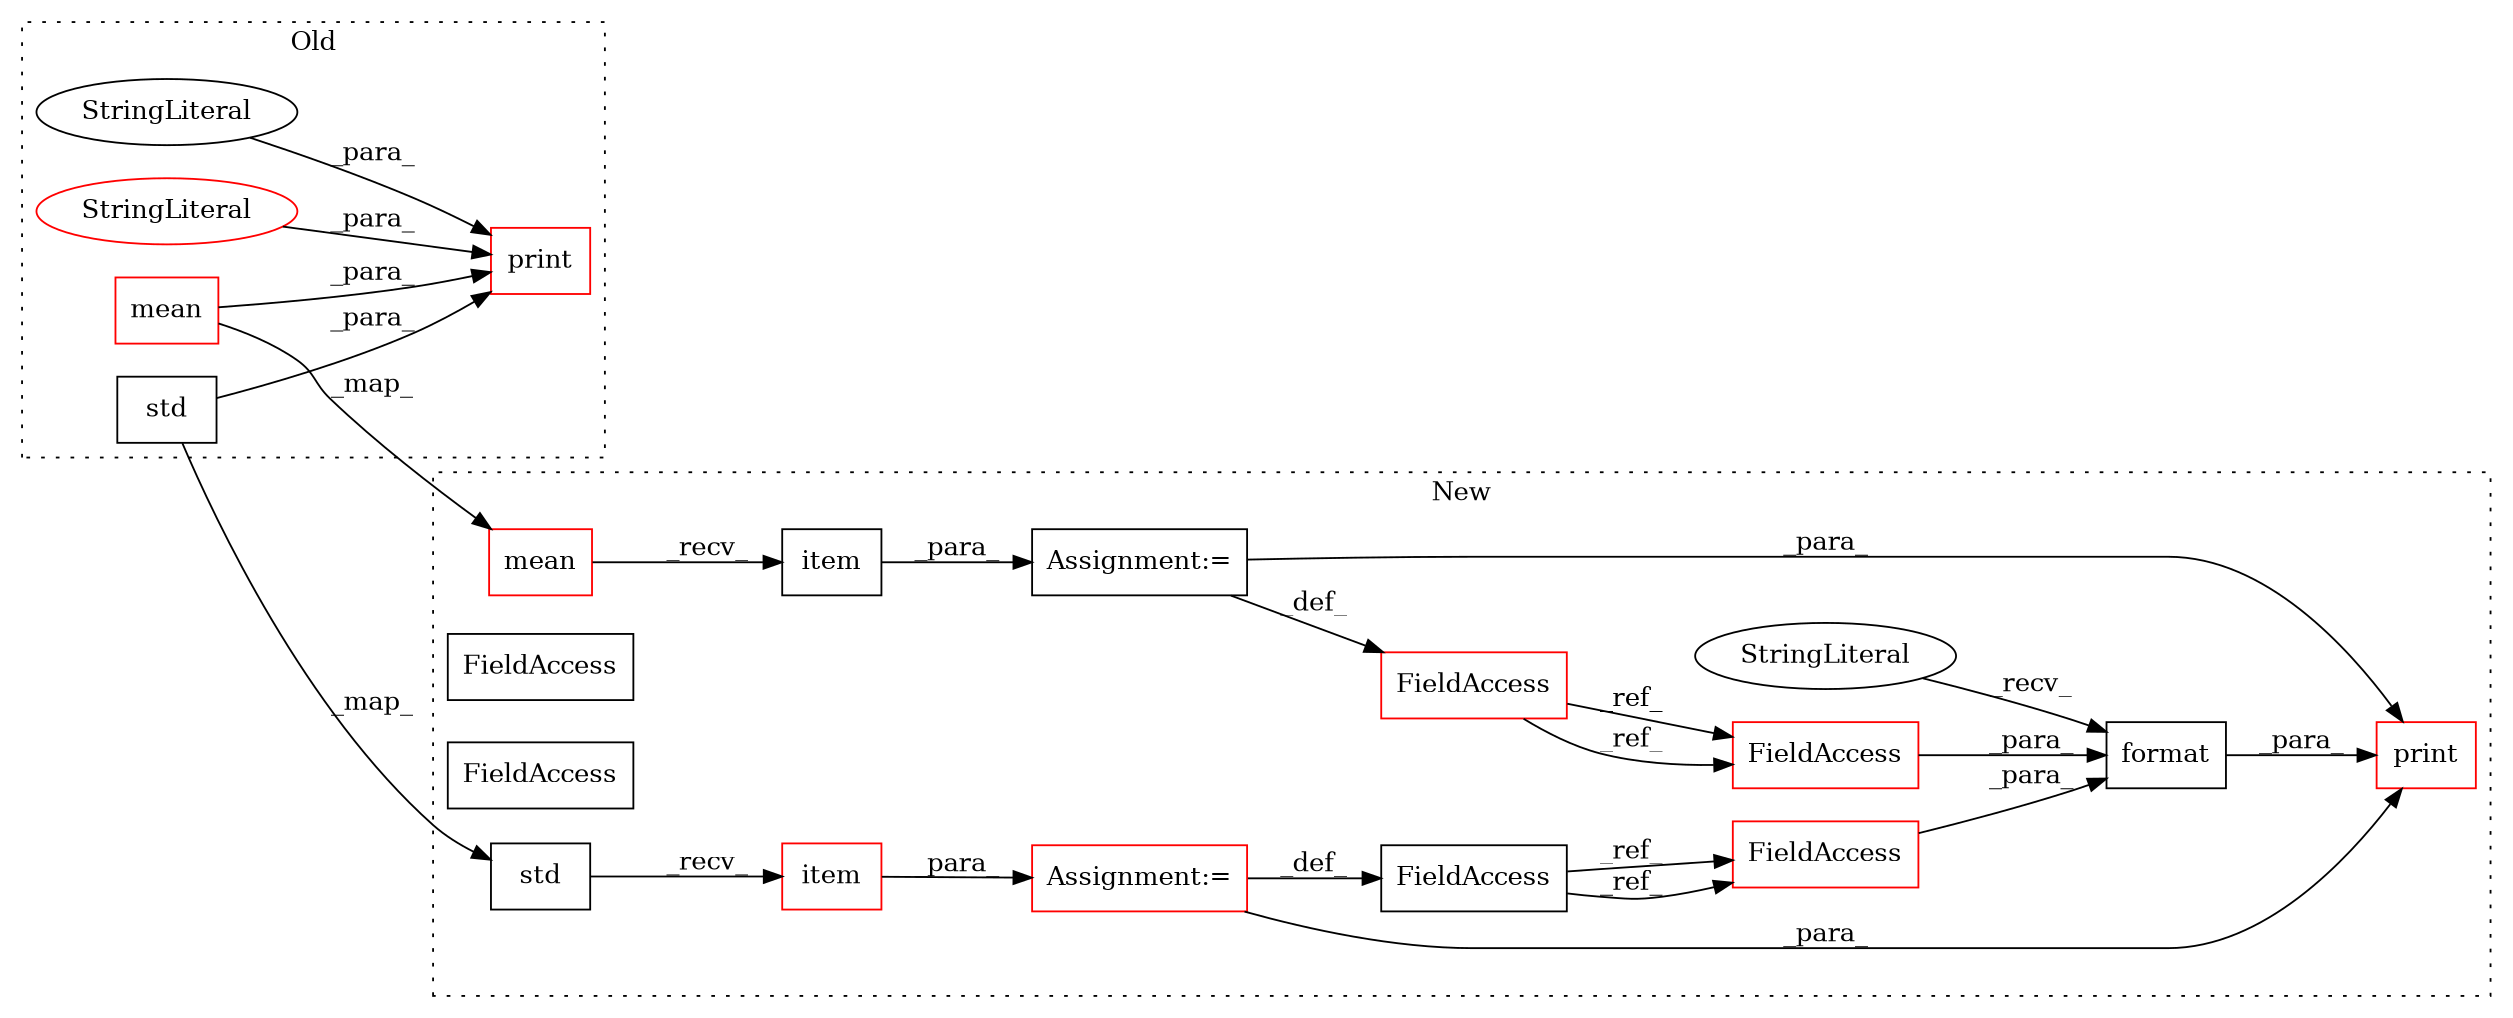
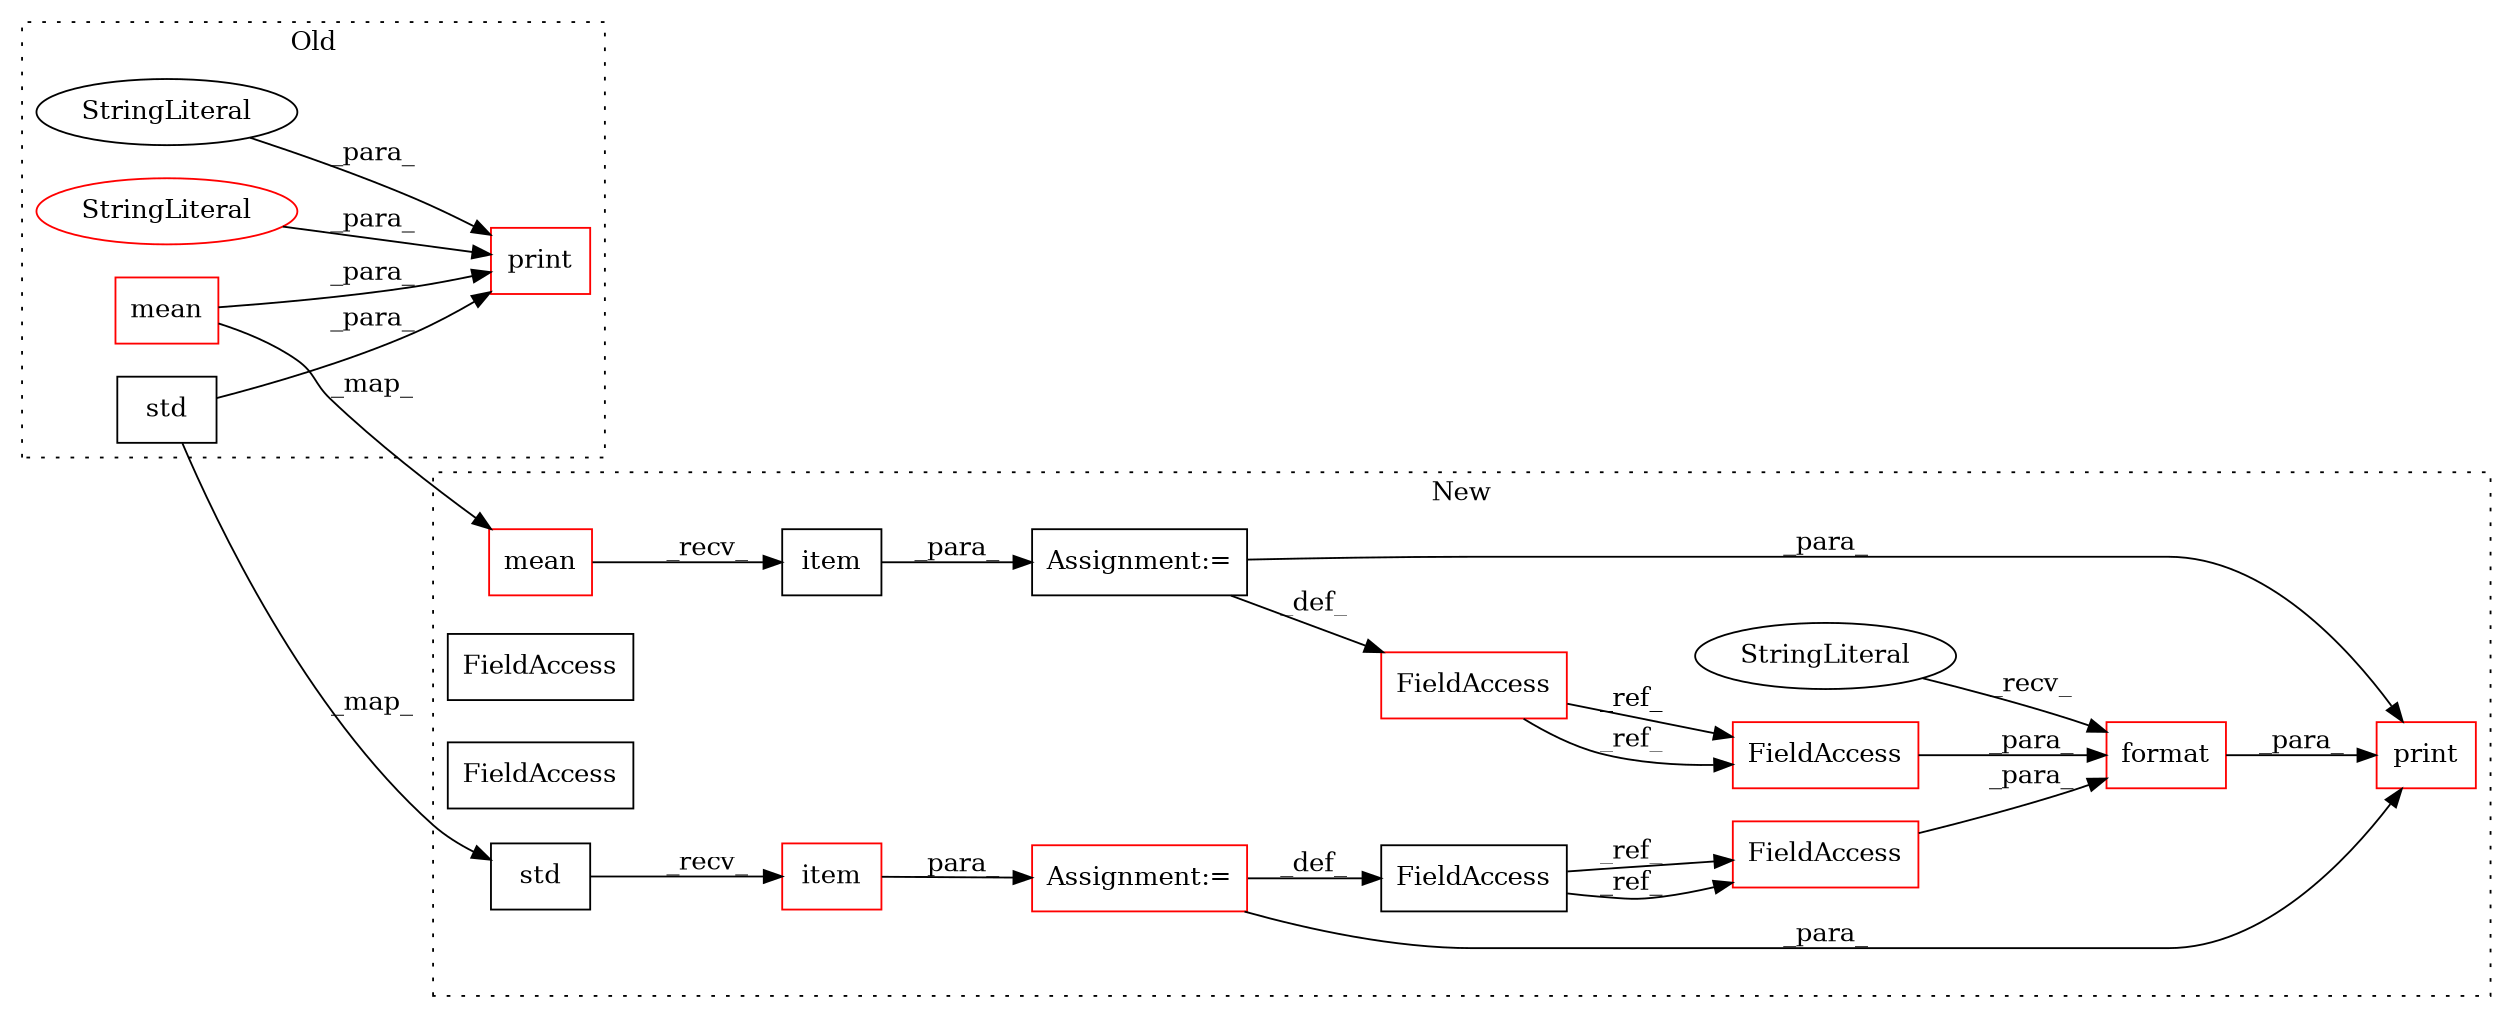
(2166, 755) -> (2166, 755)
